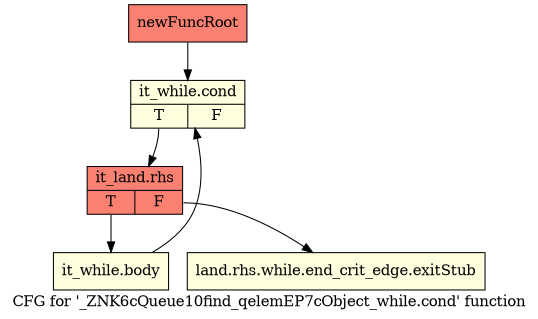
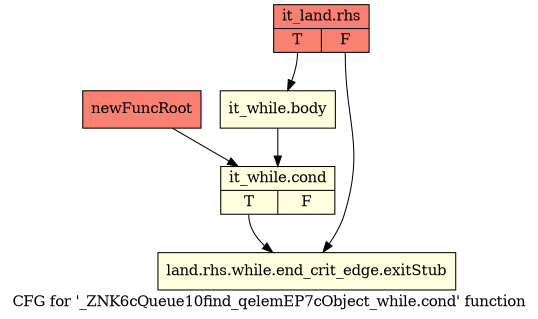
(157, 143) -> (253, 232)
